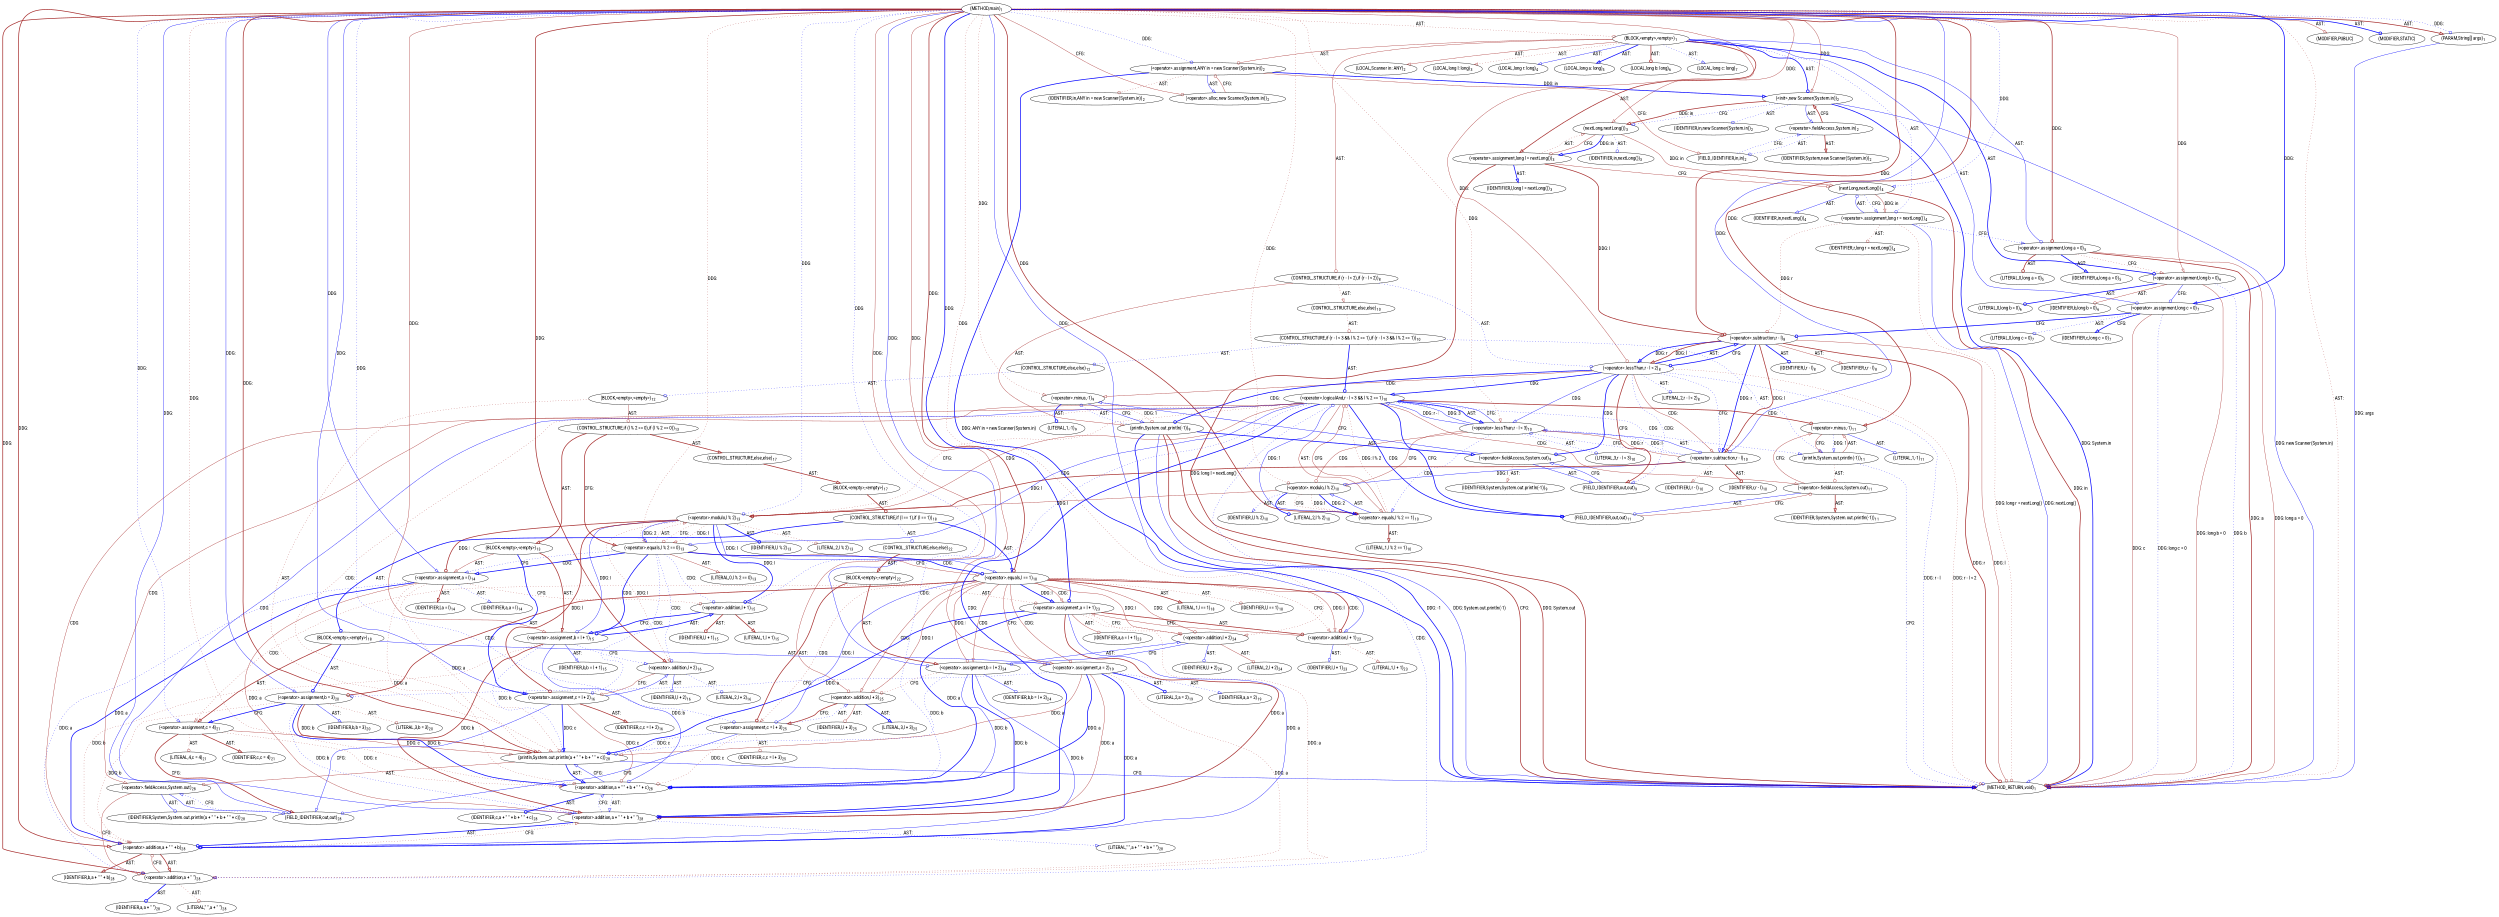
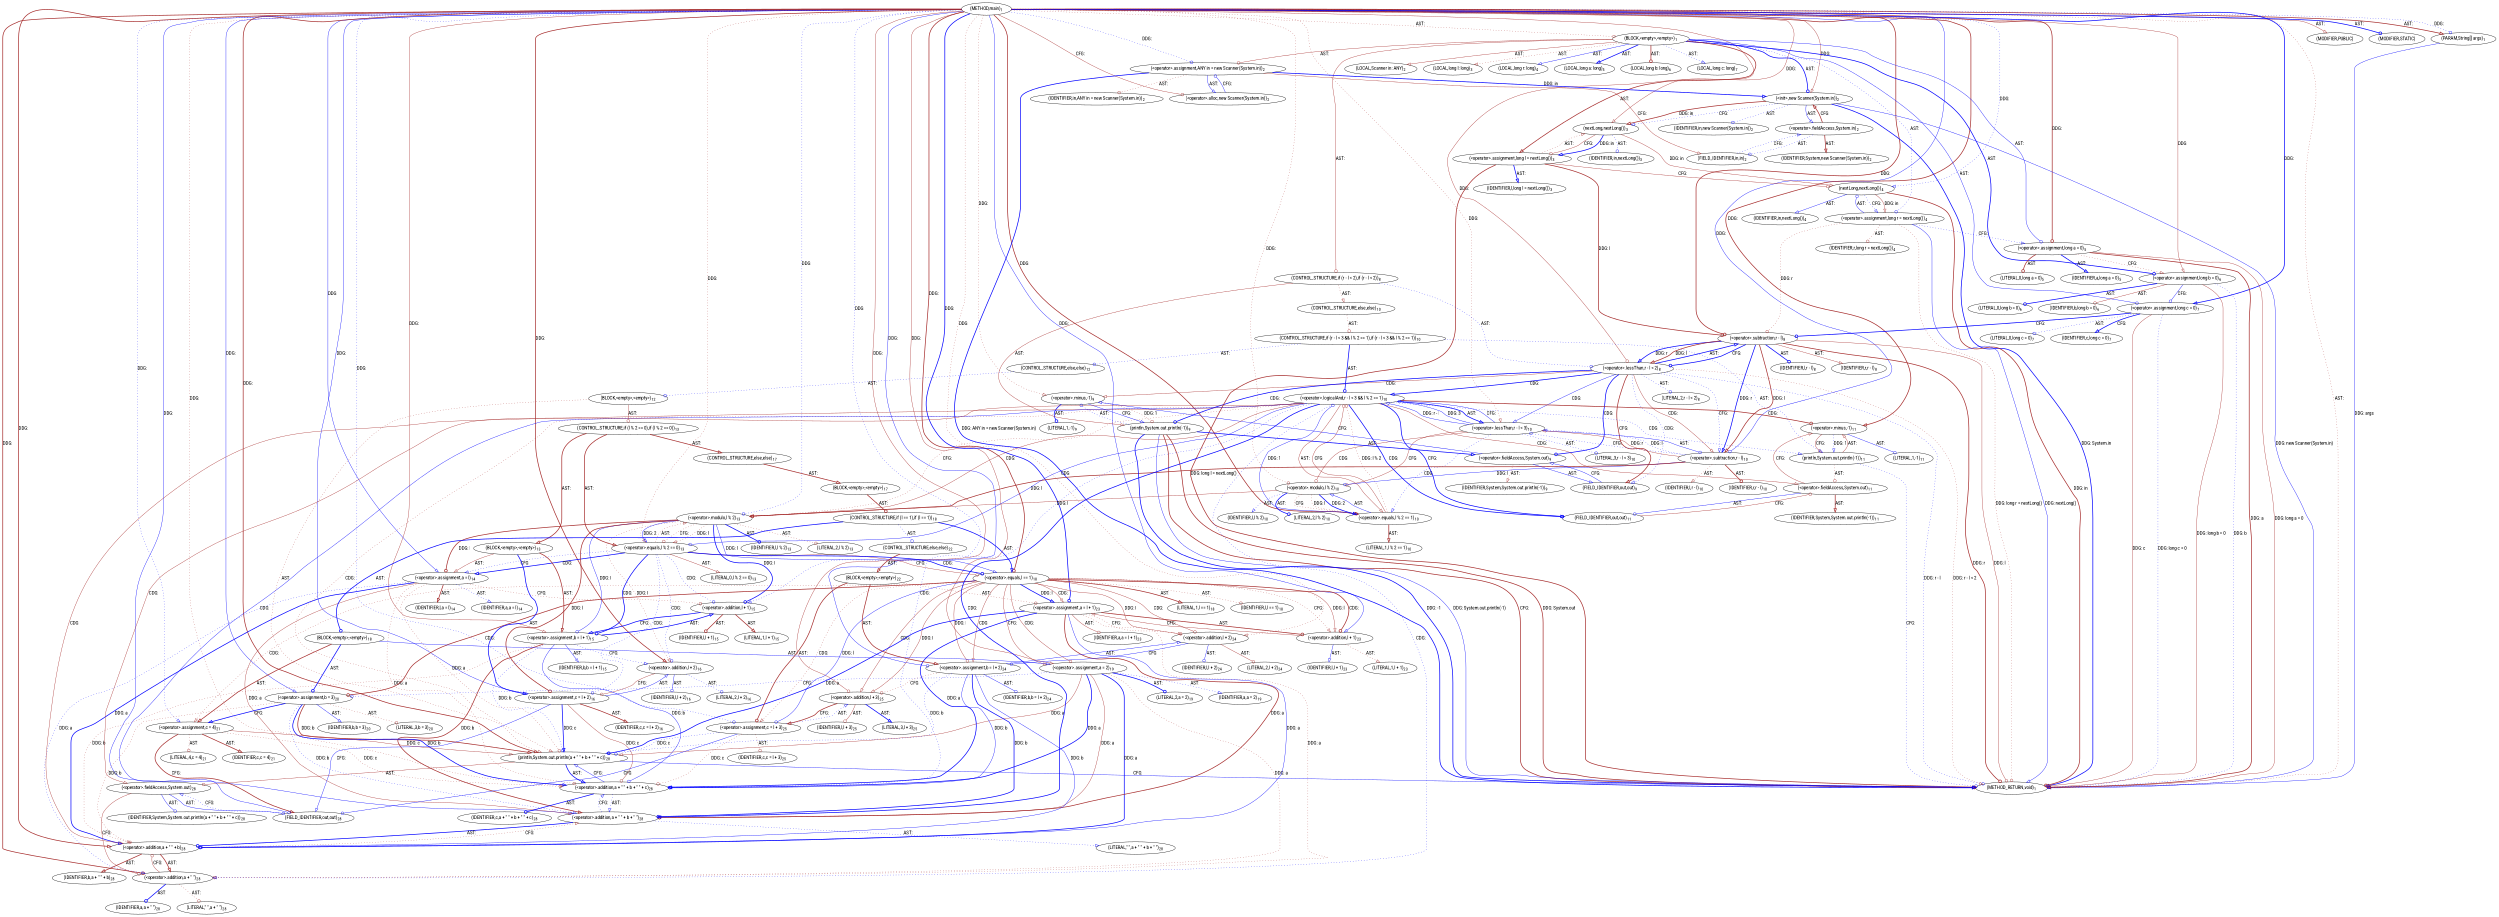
(1222, 84) -> (1222, 84)
(590, 488) -> (590, 488)
